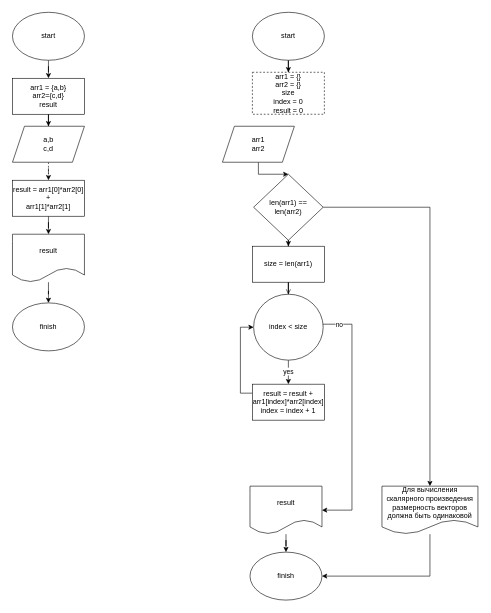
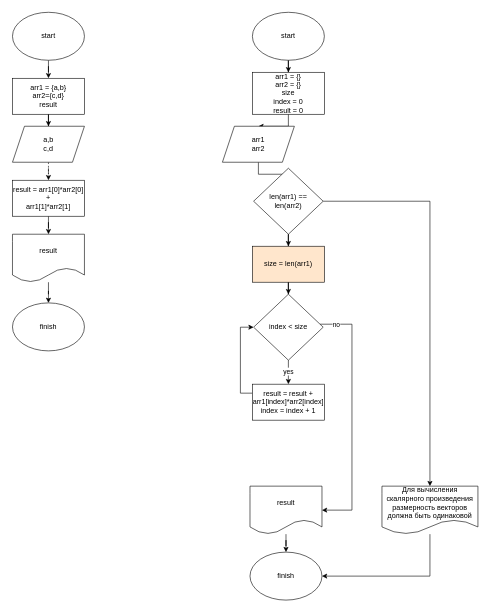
(288, 93) -> (288, 93)
none -> (288, 121)
(288, 207) -> (288, 201)
(288, 264) -> (288, 264)
(288, 290) -> (288, 288)
(288, 327) -> (288, 327)
